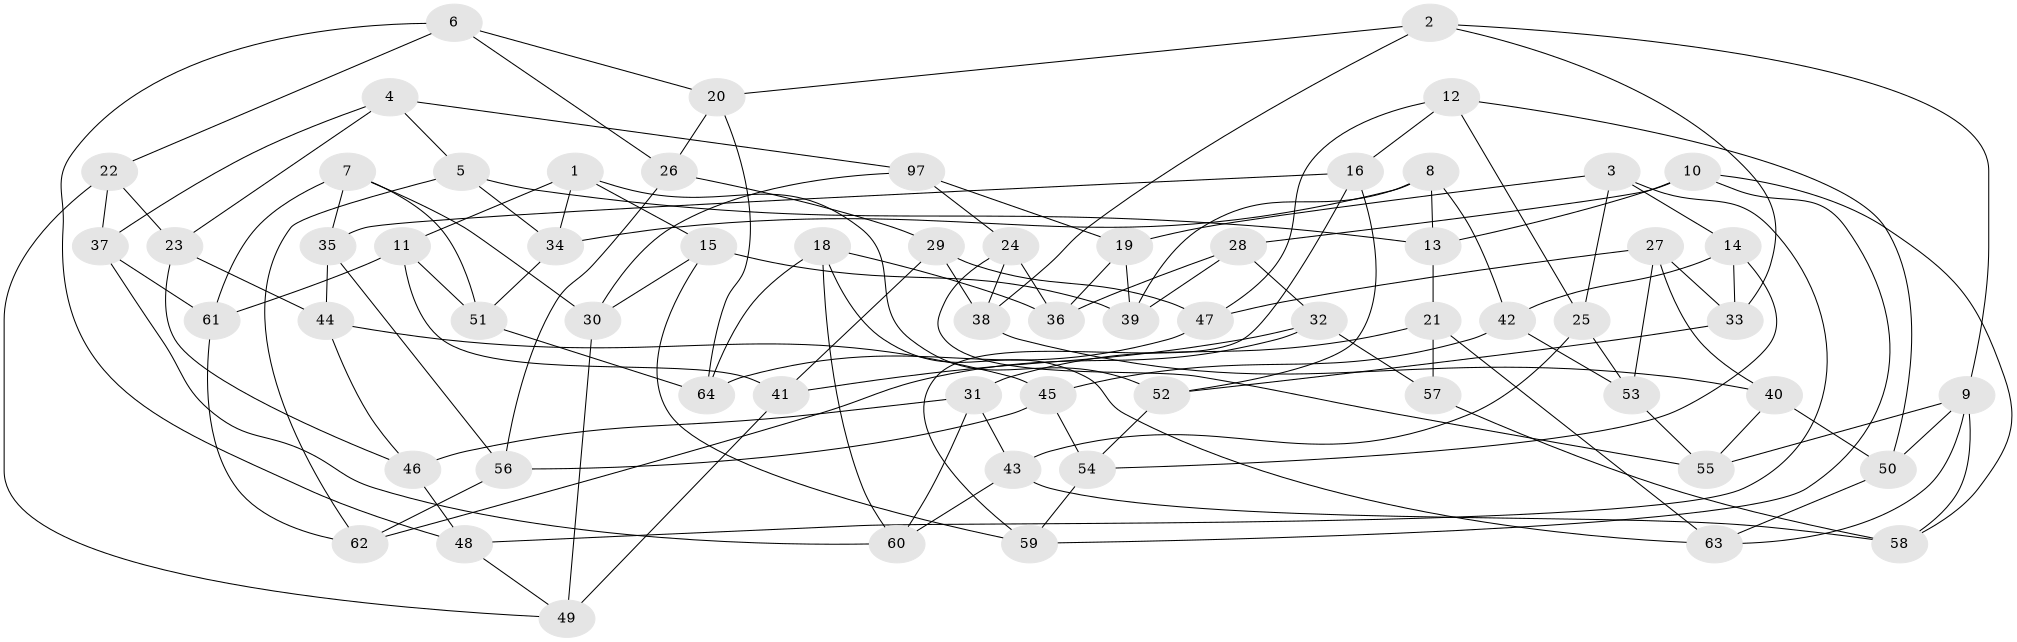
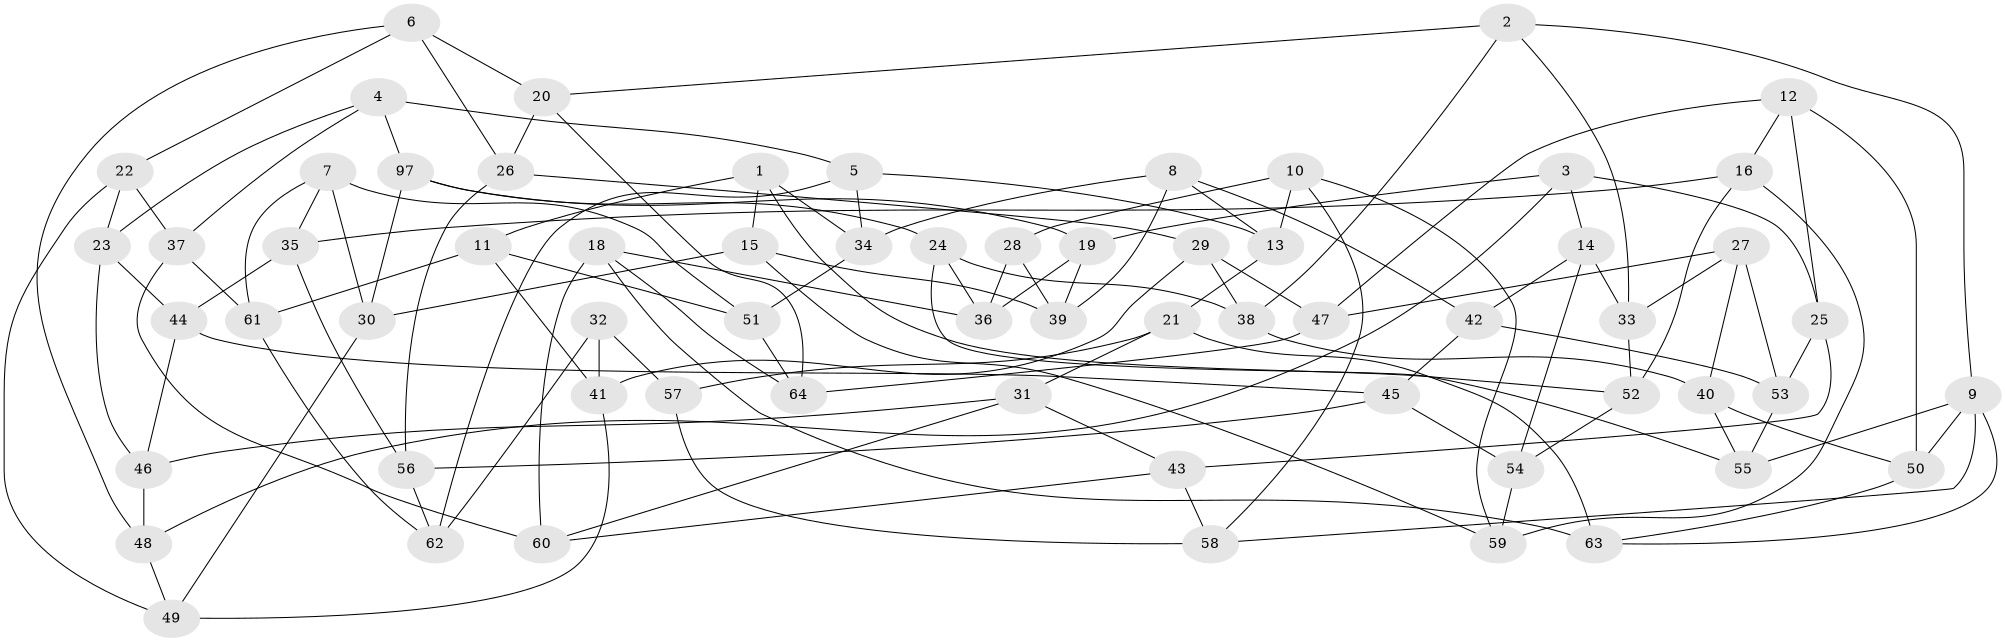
(1279, 284) -> none
